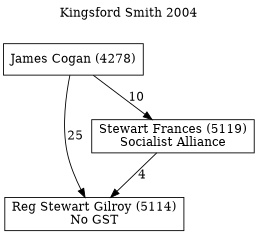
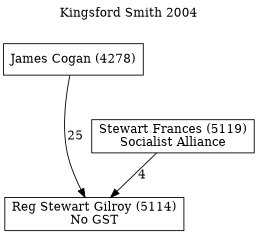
(119, 95) -> none
